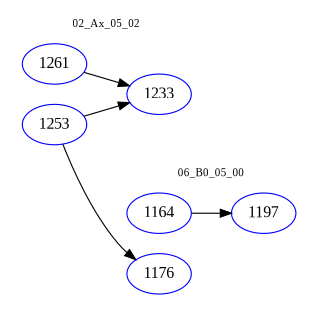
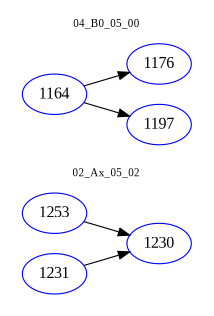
(55, 64) -> (55, 274)
(159, 94) -> (159, 244)
(211, 173) -> (107, 24)
(90, 202) -> (101, 81)
